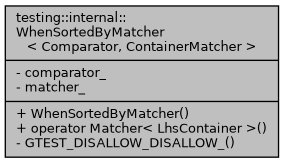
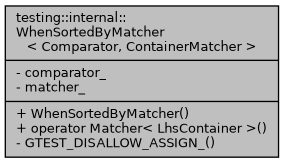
(126, 143) -> (116, 143)
